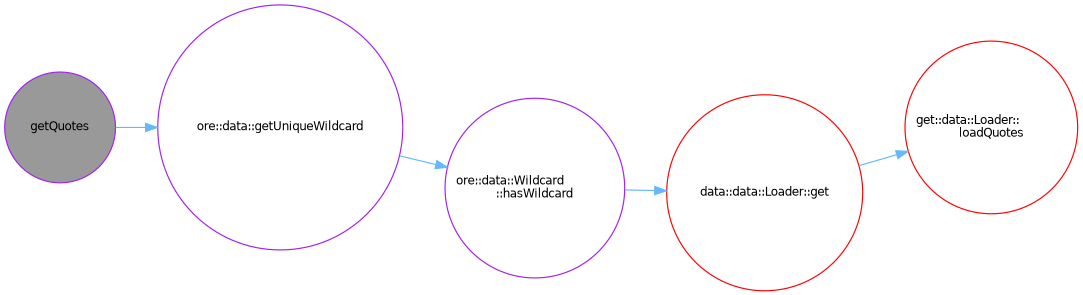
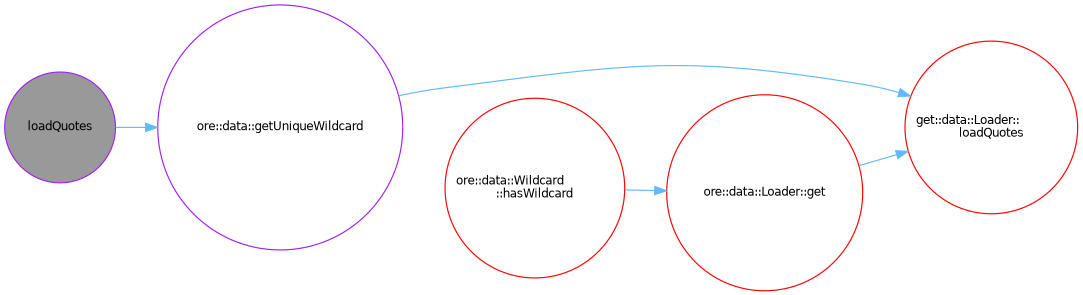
(60, 127) -> (60, 127)
(418, 160) -> (649, 66)
(535, 188) -> (535, 188)
(765, 193) -> (765, 193)
